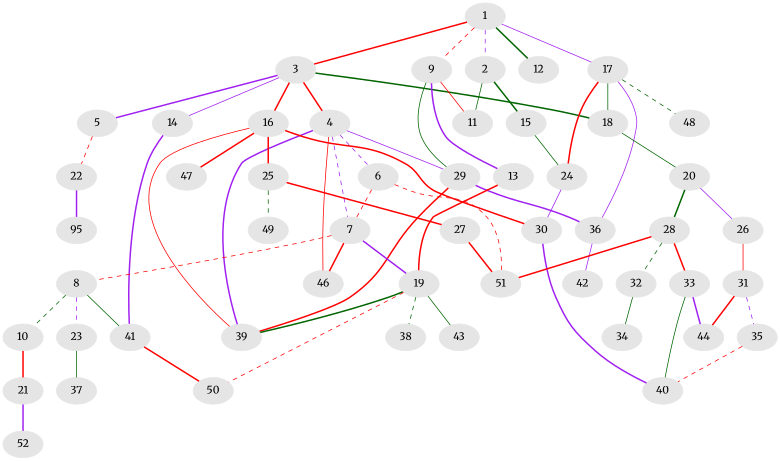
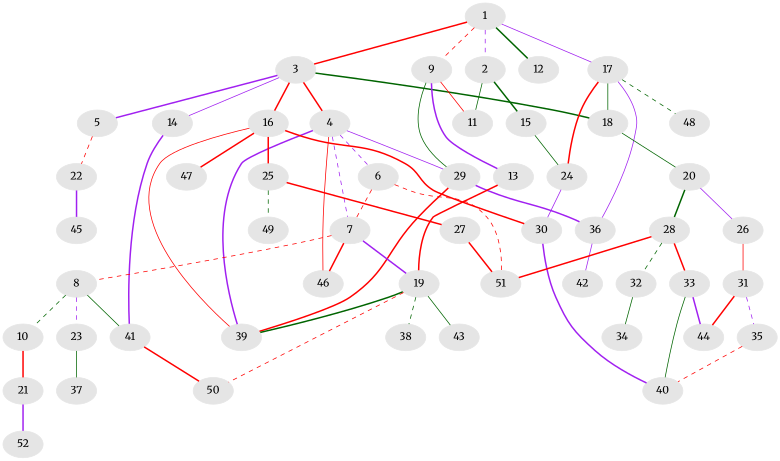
(77, 230) -> (77, 230)
